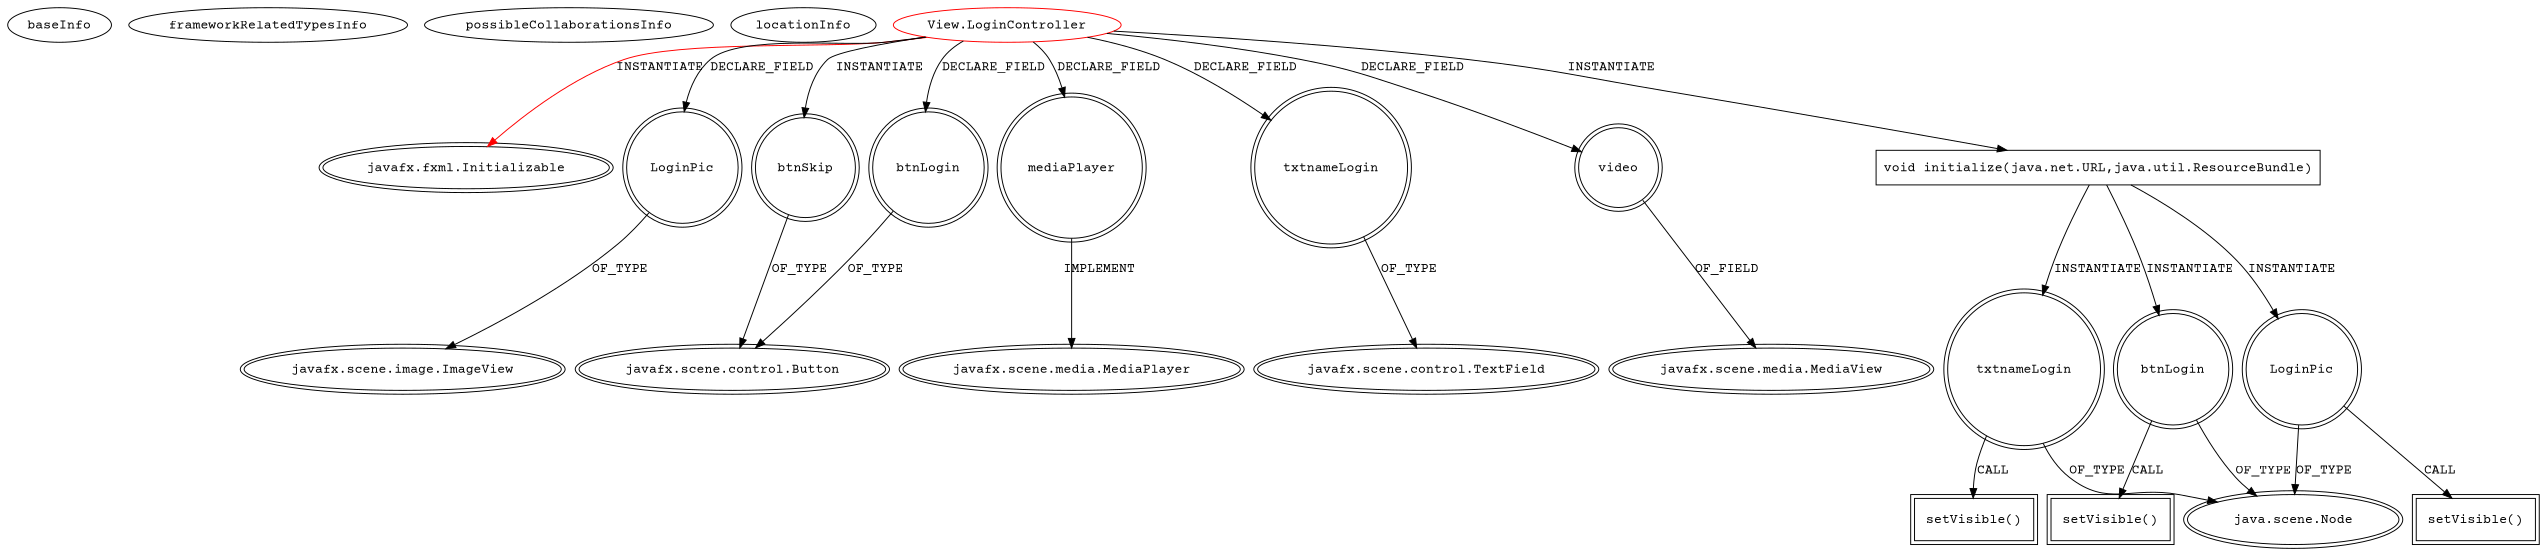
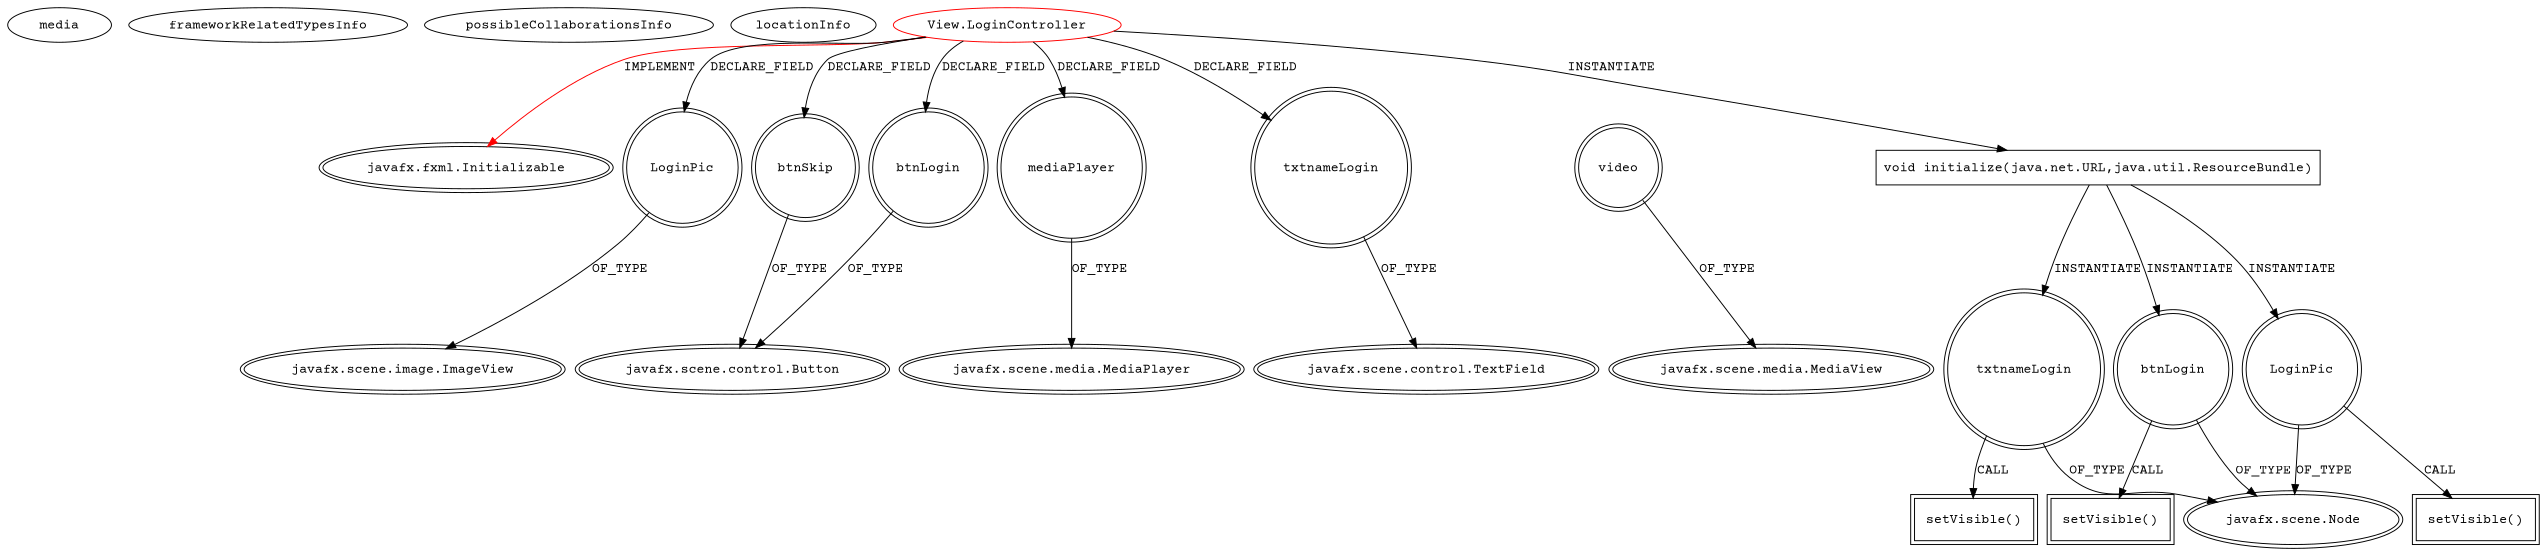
(60, 25) -> (60, 25)
(660, 67) -> (660, 67)
(879, 67) -> (879, 67)
(1345, 69) -> none
(1100, 268) -> (1100, 268)
(1727, 268) -> (1727, 268)
(2293, 520) -> (2293, 520)
